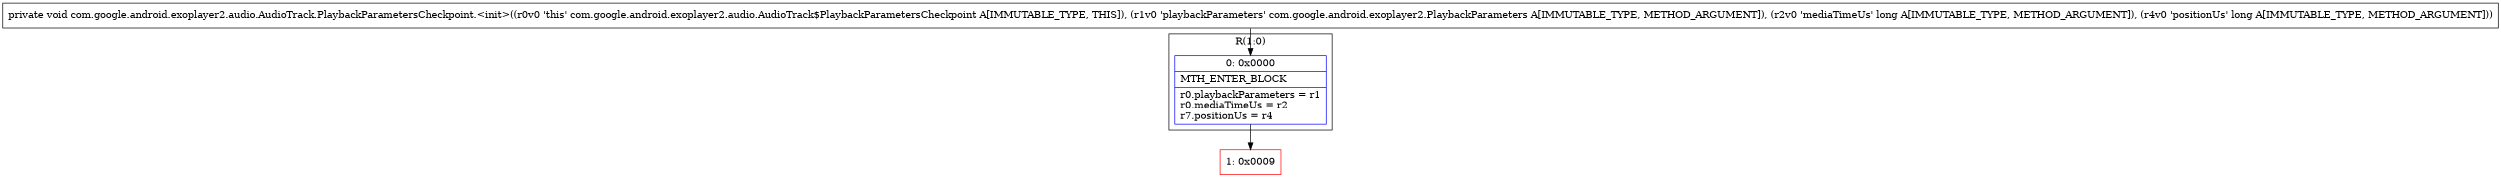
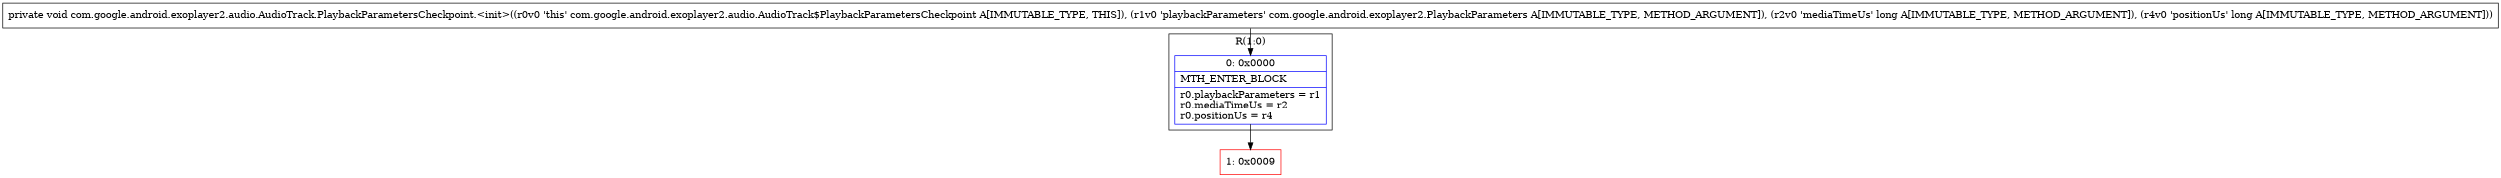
(1227, 116) -> (1227, 116)
